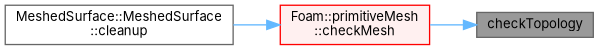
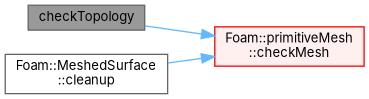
(119, 25) -> (86, 74)
(447, 25) -> (173, 30)
